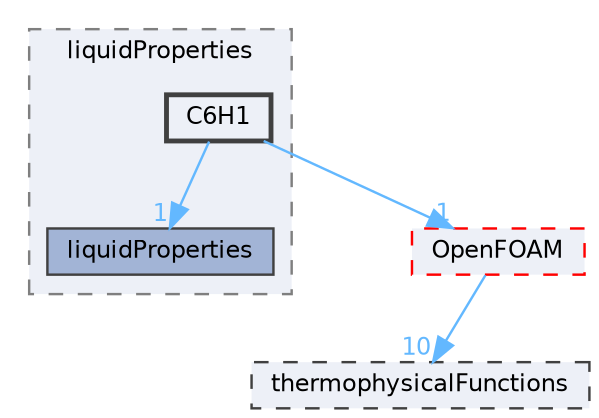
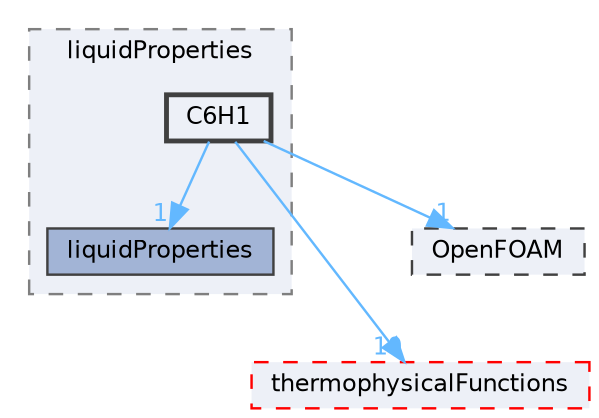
(498, 252) -> (498, 252)
(466, 308) -> (312, 242)
(420, 385) -> (420, 385)
